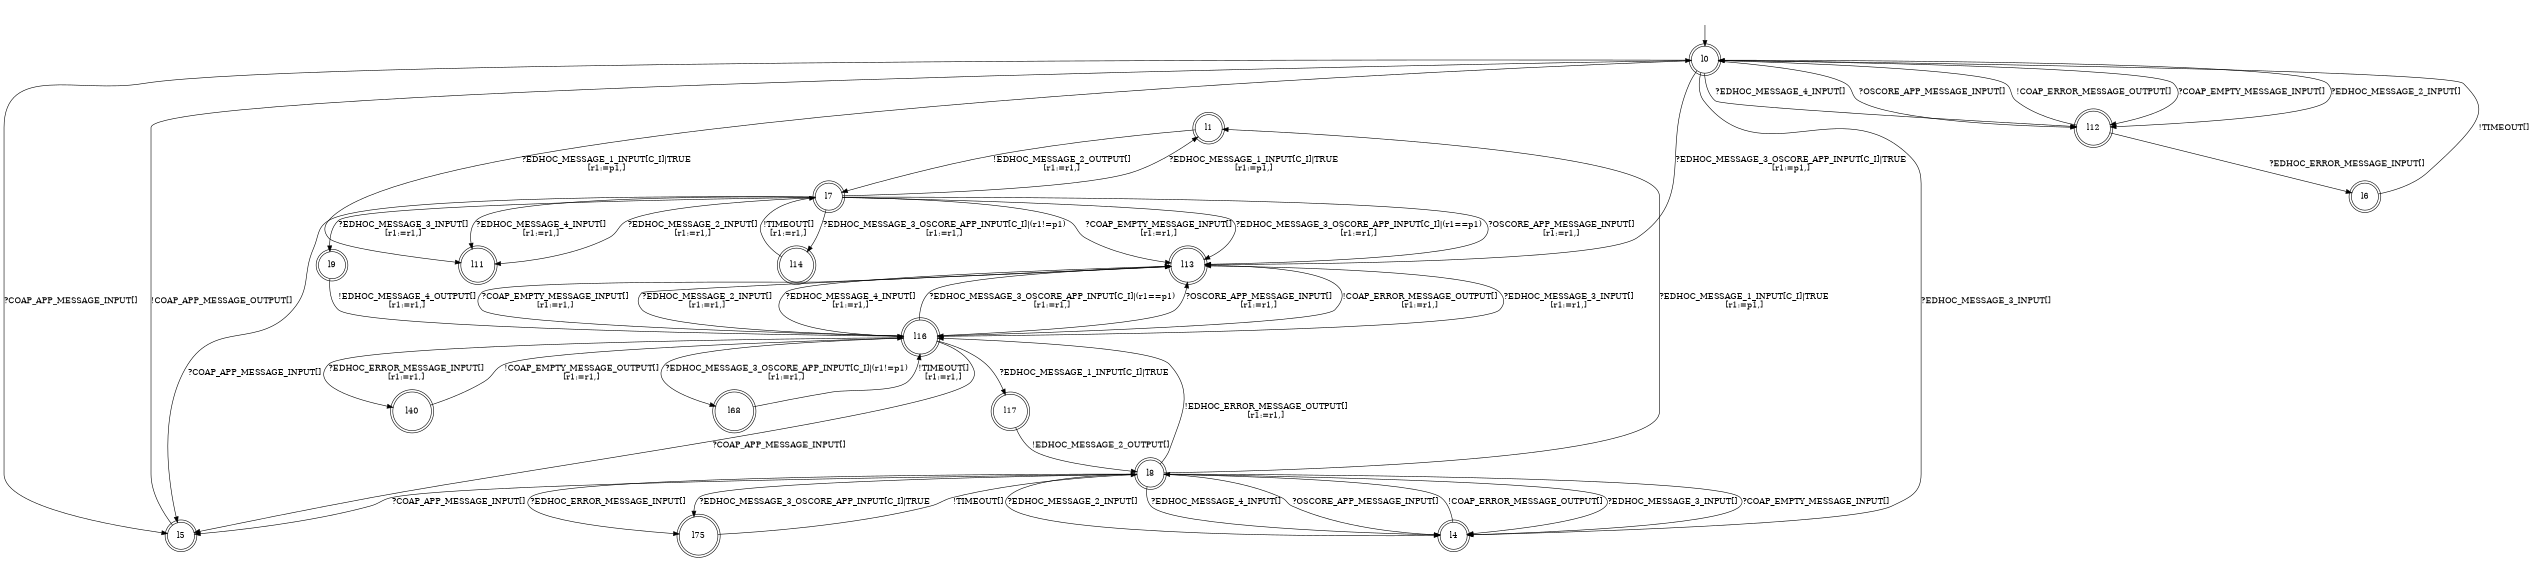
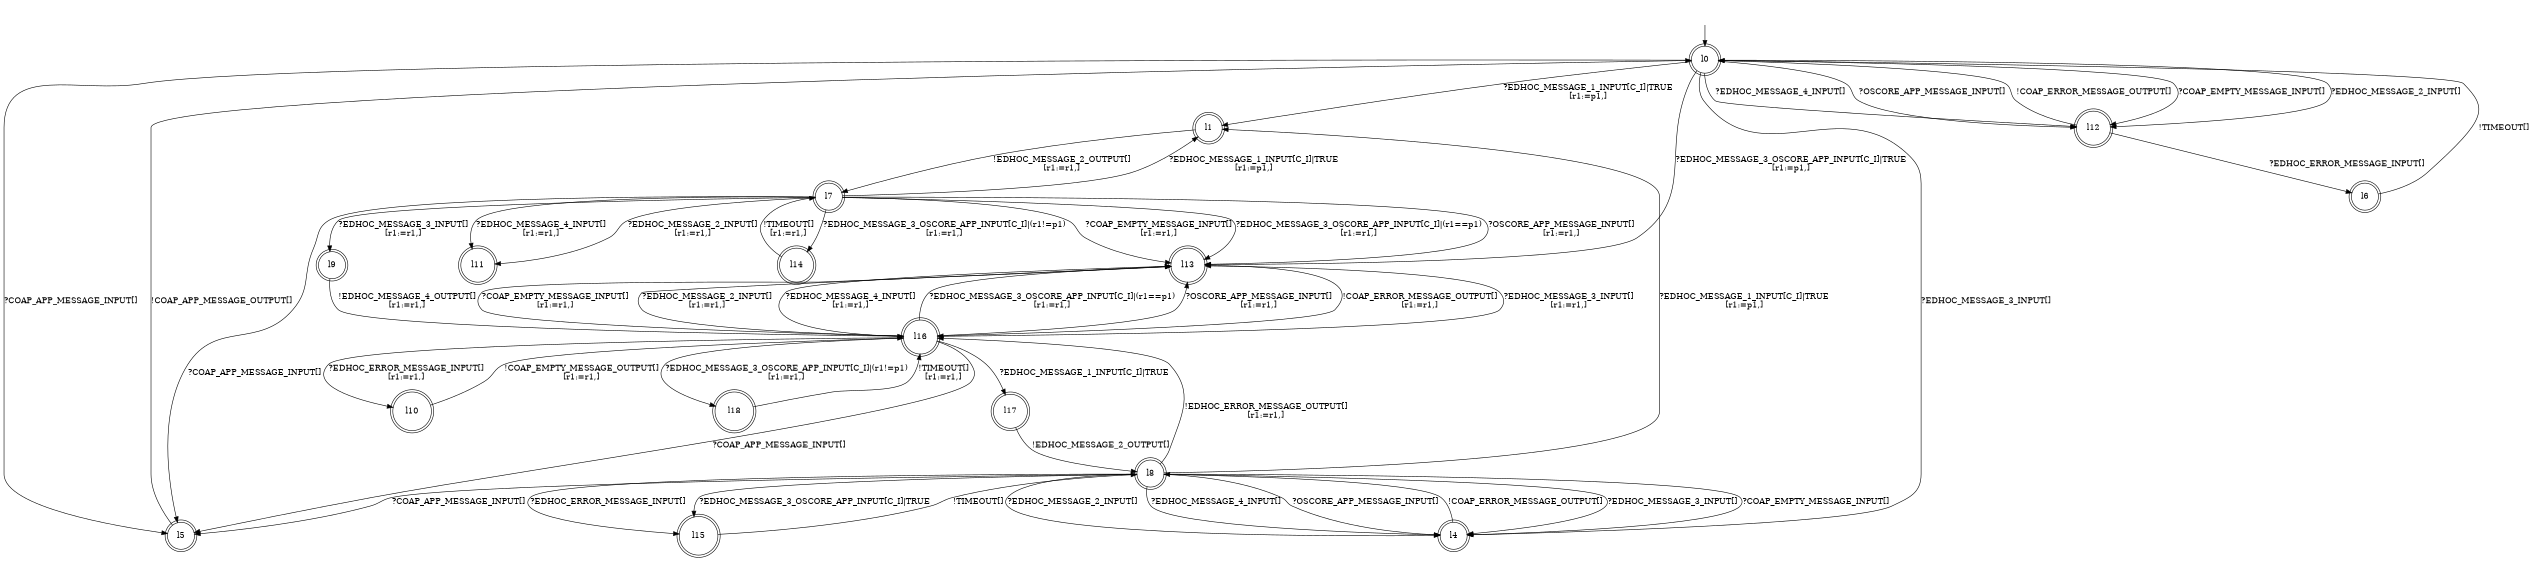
(929, 107) -> (1459, 90)
(412, 411) -> (412, 411)
(734, 411) -> (734, 411)
(699, 536) -> (699, 536)
